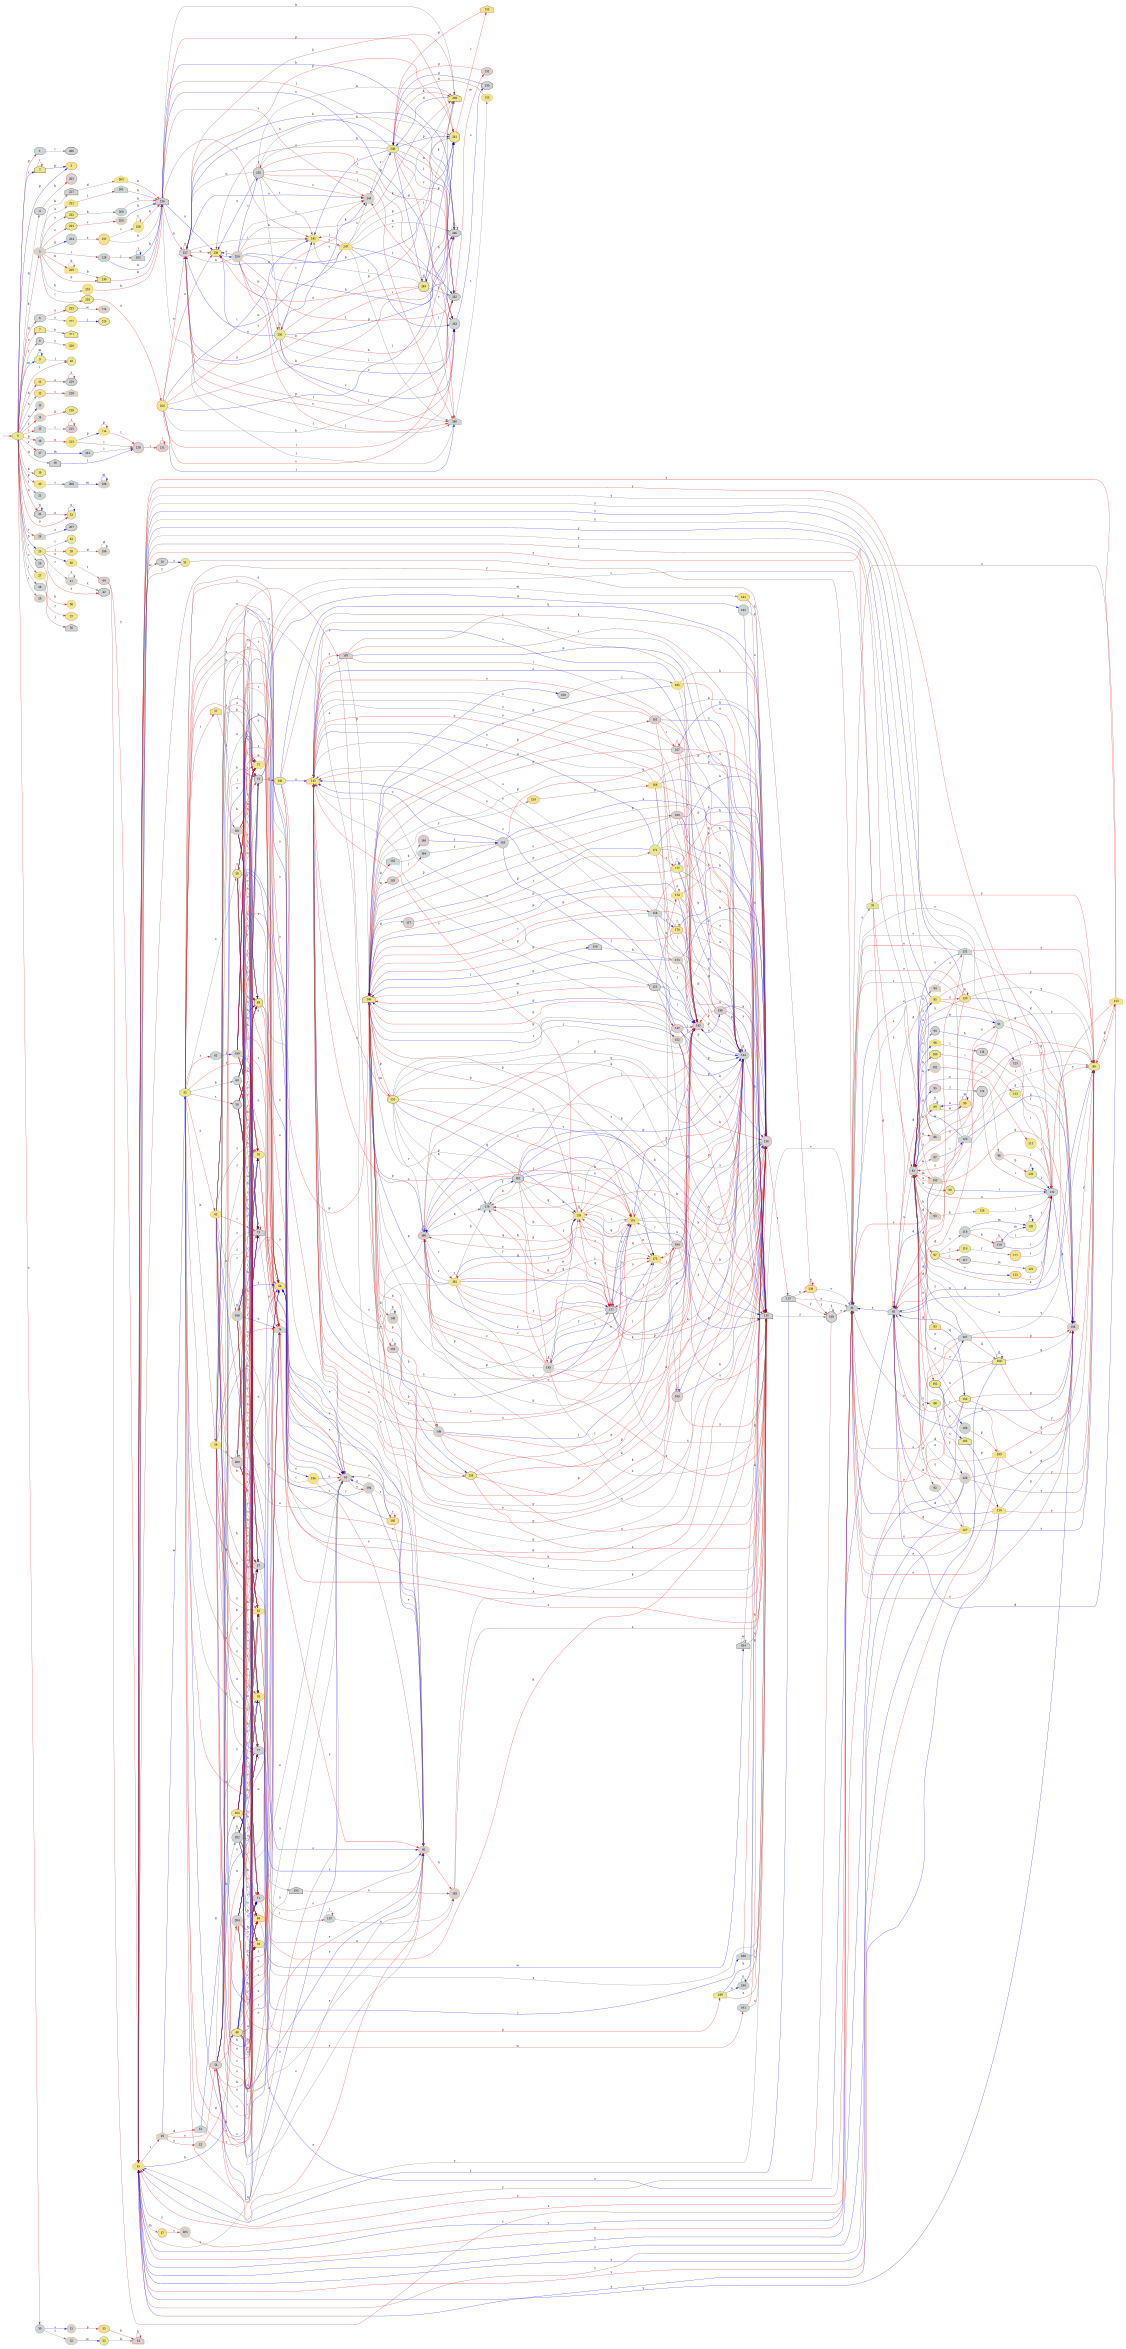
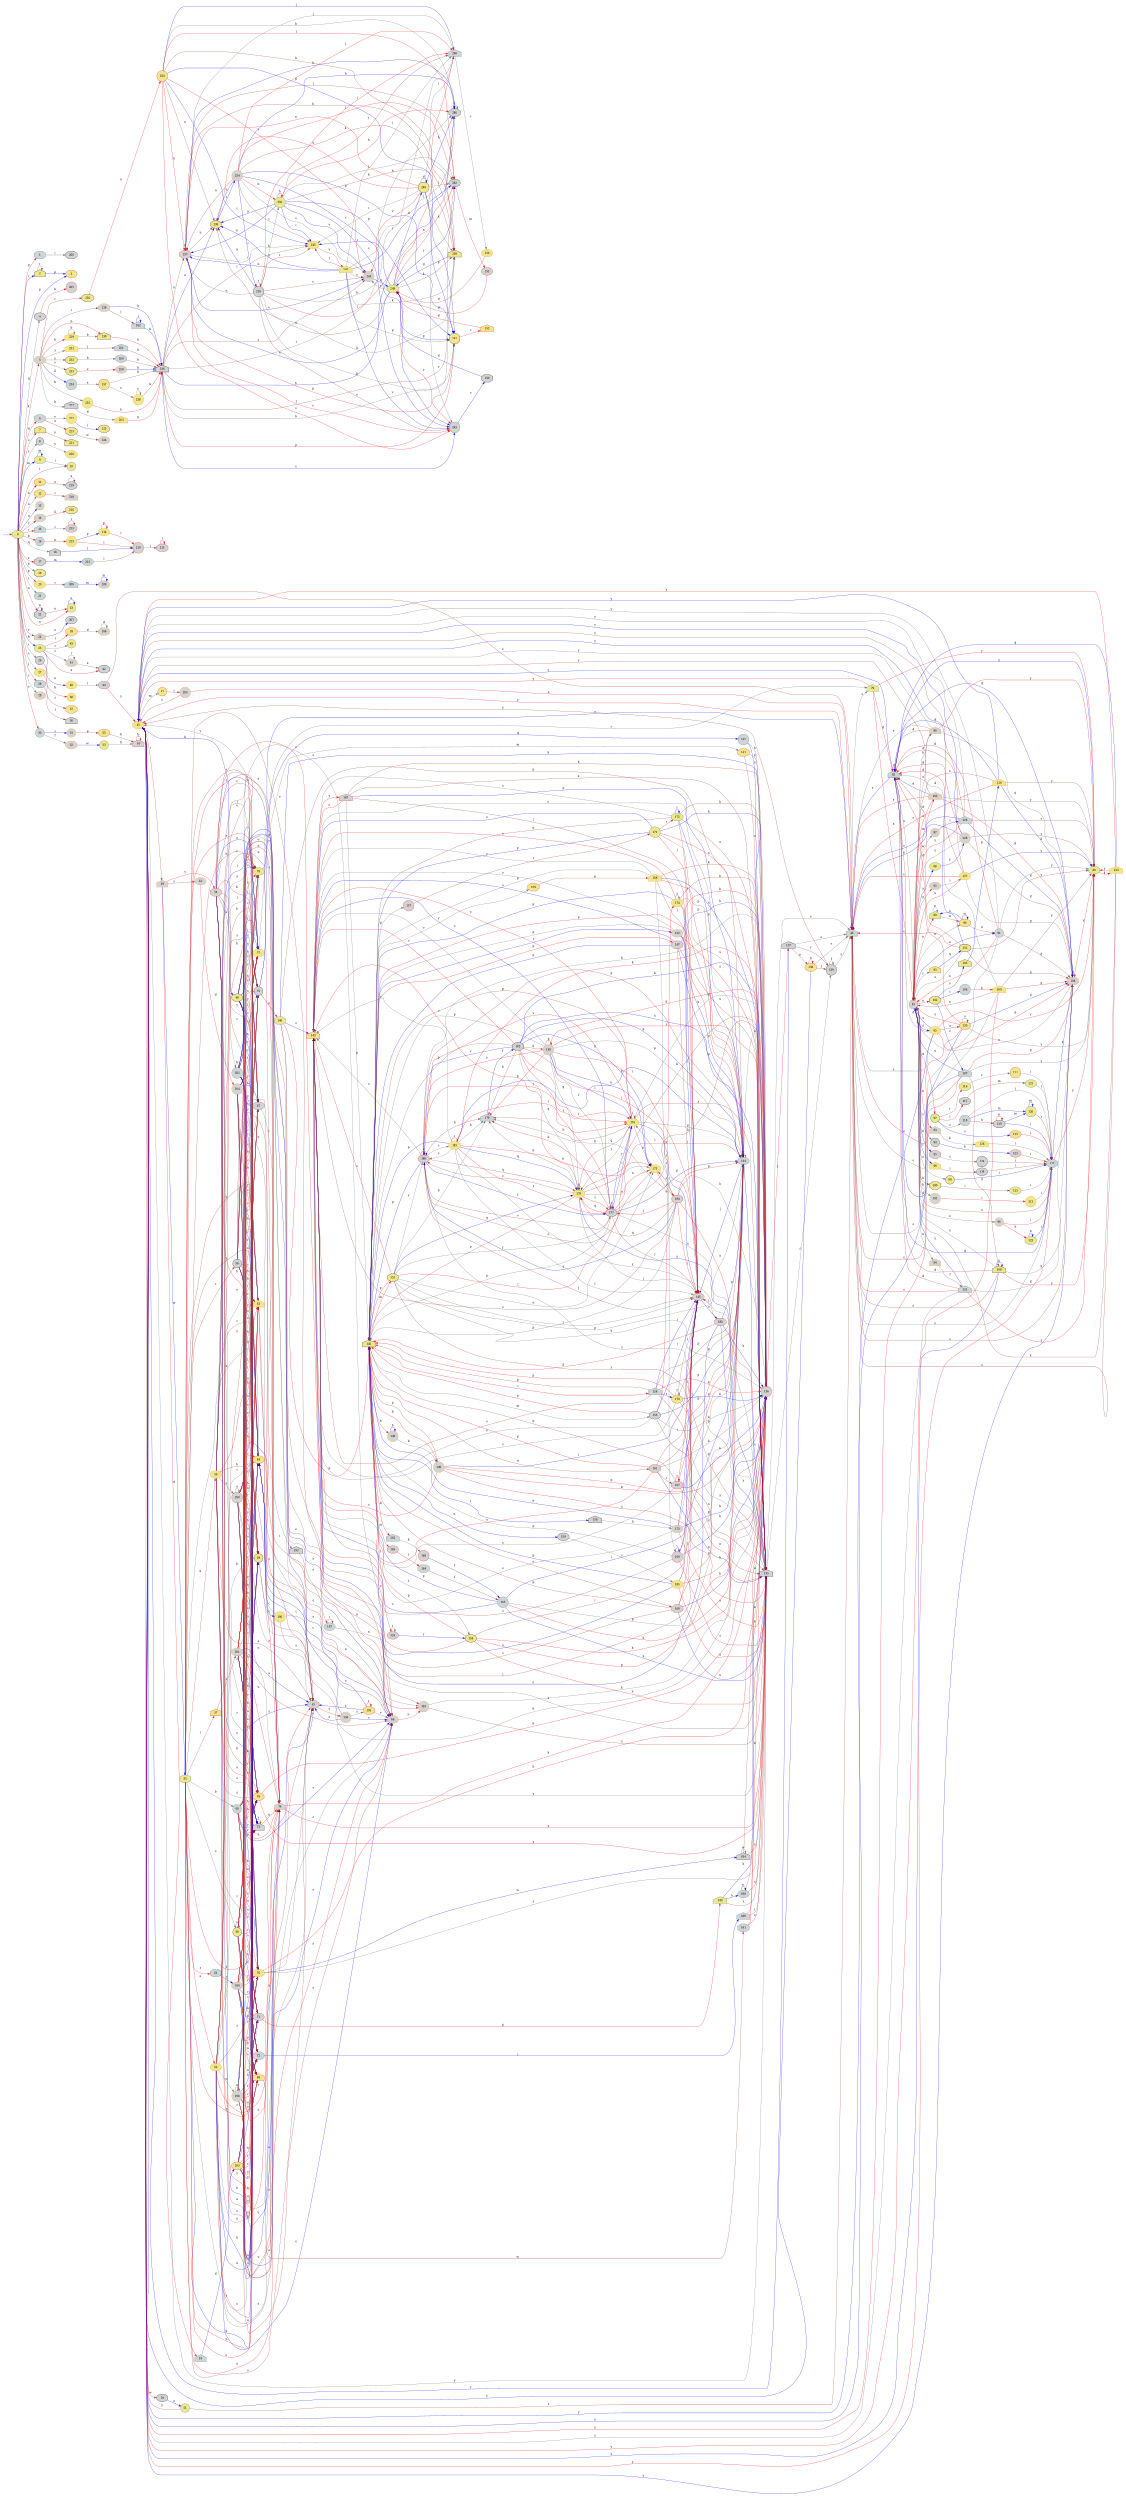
(104, 258) -> (104, 308)
(172, 740) -> (360, 2400)
(266, 1144) -> (244, 1472)
